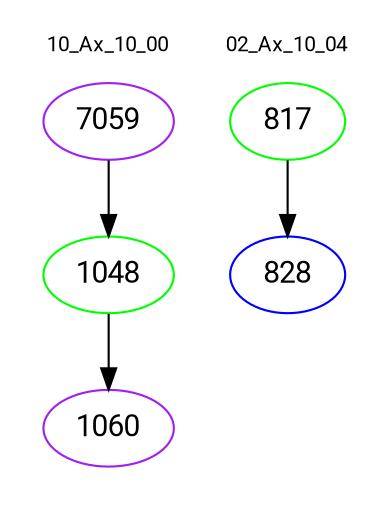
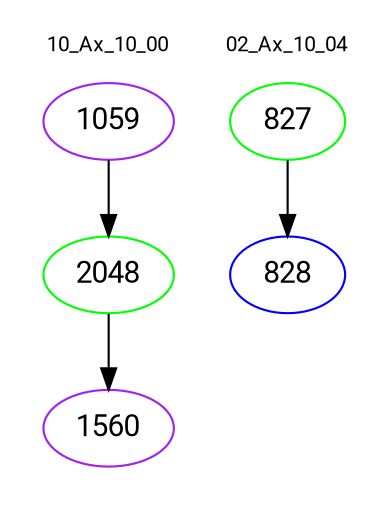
(109, 121) -> (109, 121)
(288, 121) -> (288, 121)
(109, 275) -> (109, 275)
(109, 428) -> (109, 428)
